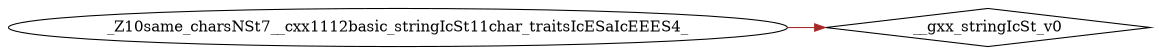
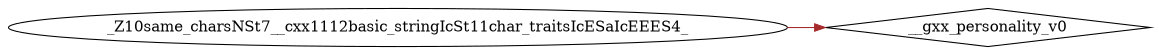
(988, 28) -> (988, 28)
